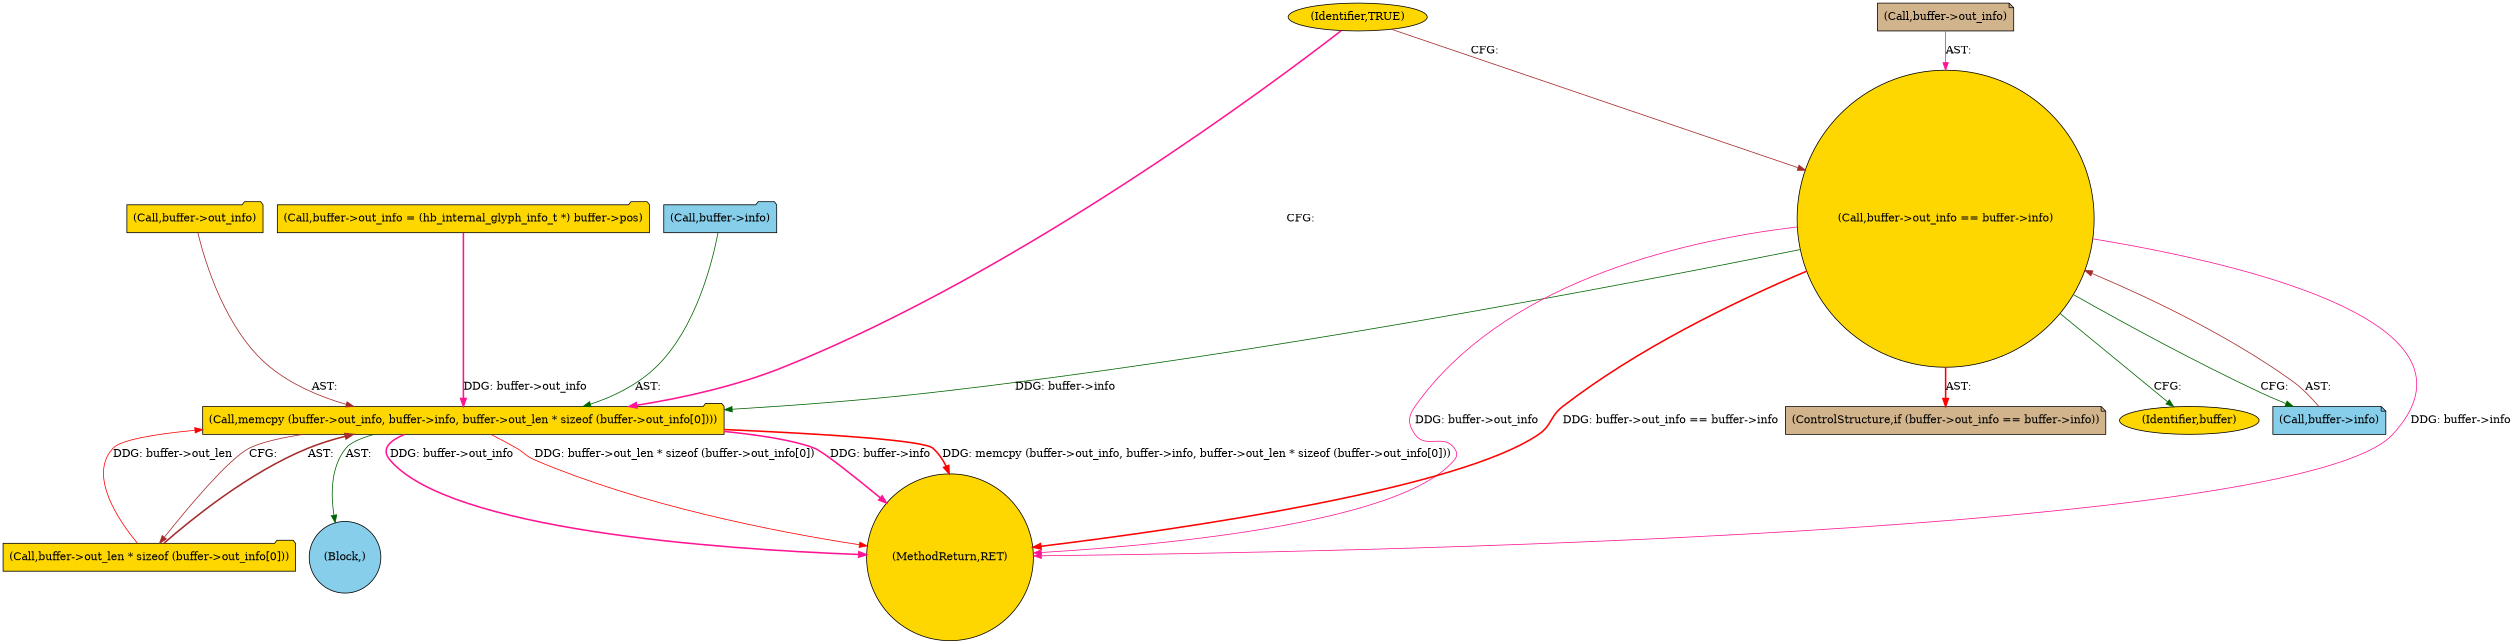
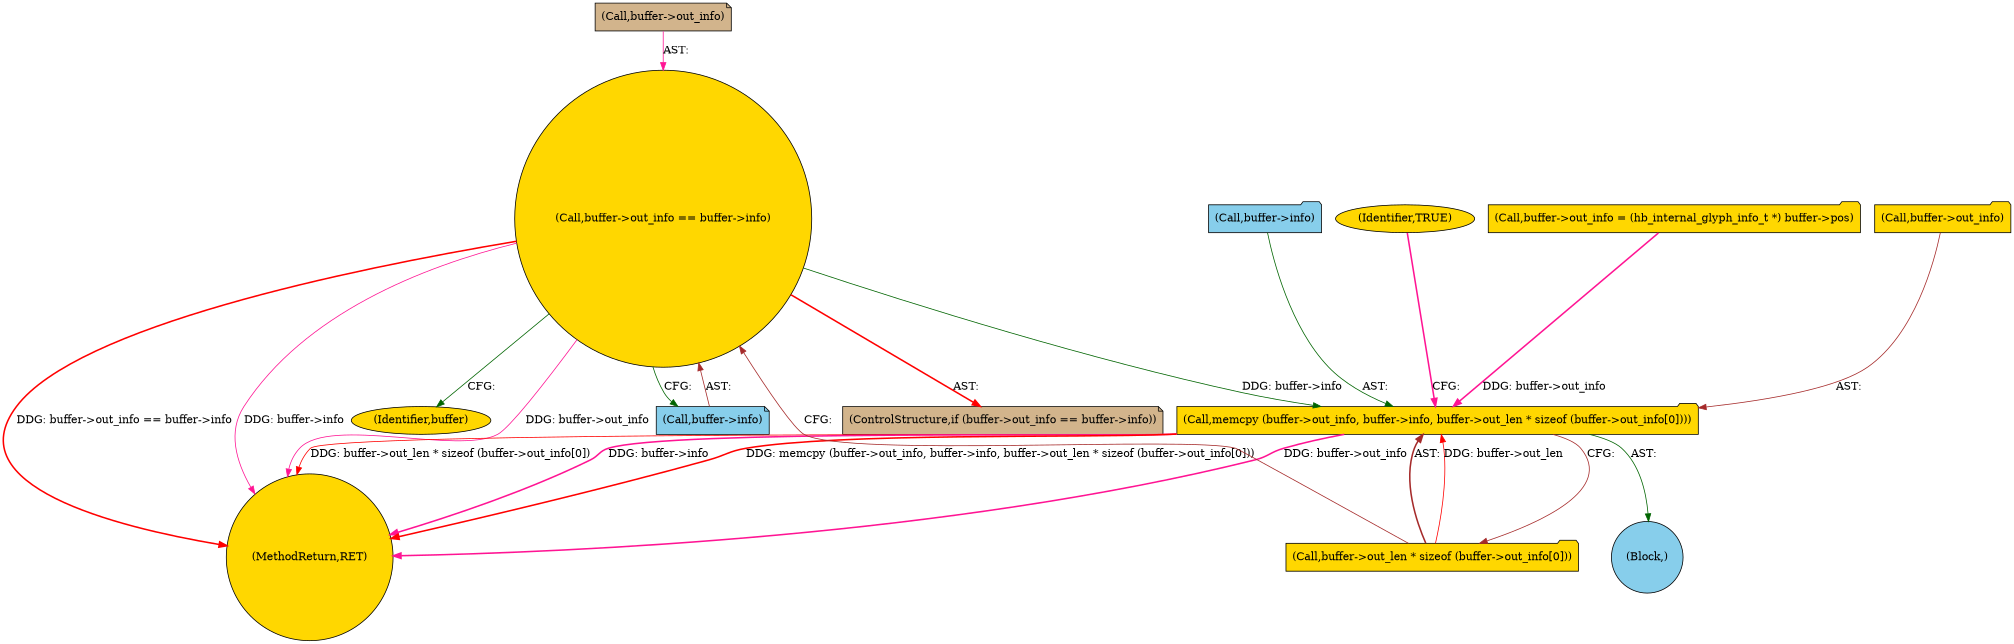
(1595, 98) -> (1067, 445)
